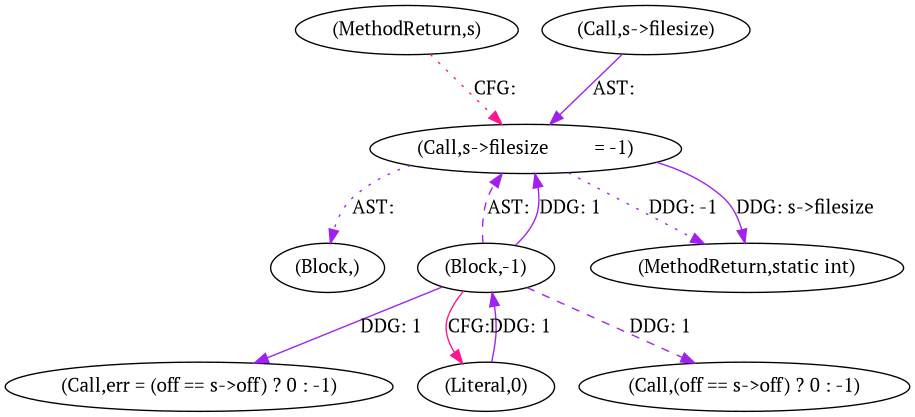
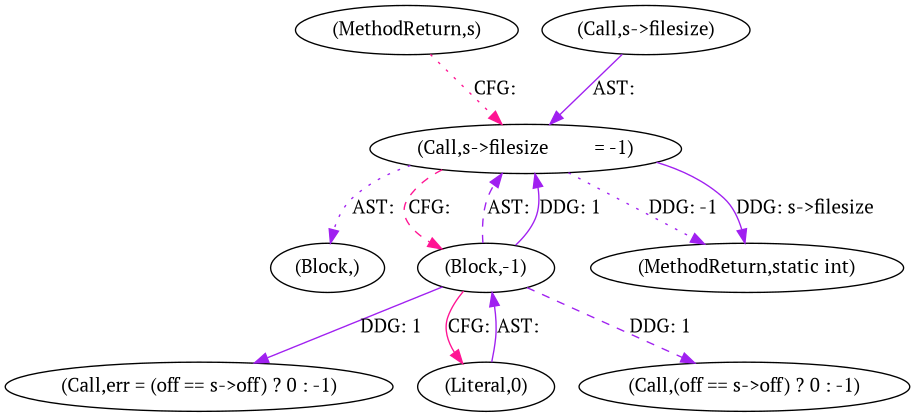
none -> (406, 203)
(521, 327) -> (521, 327)
